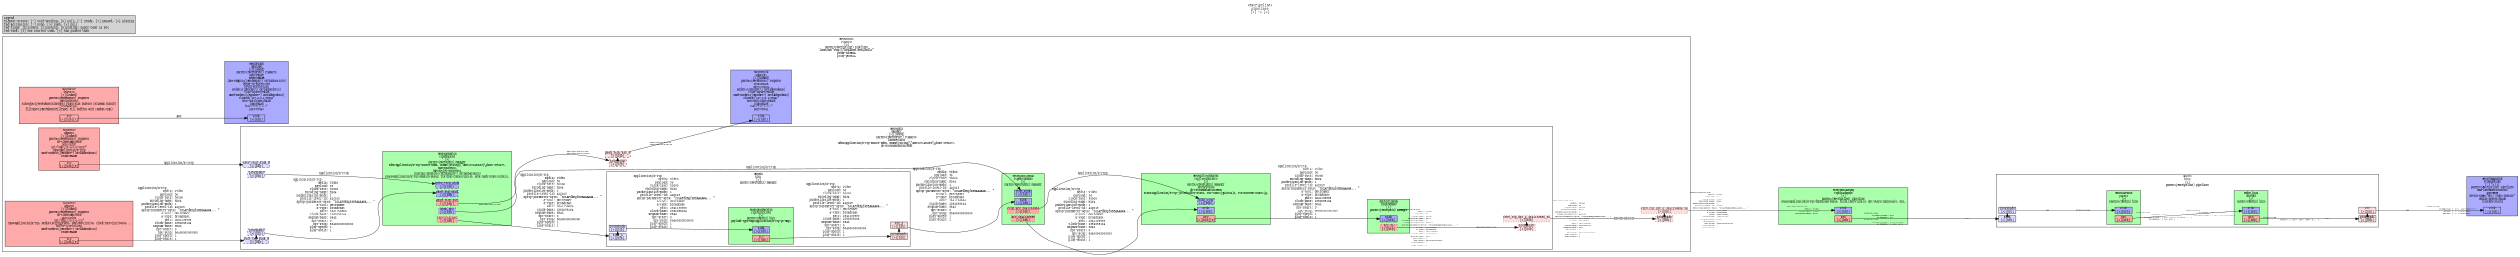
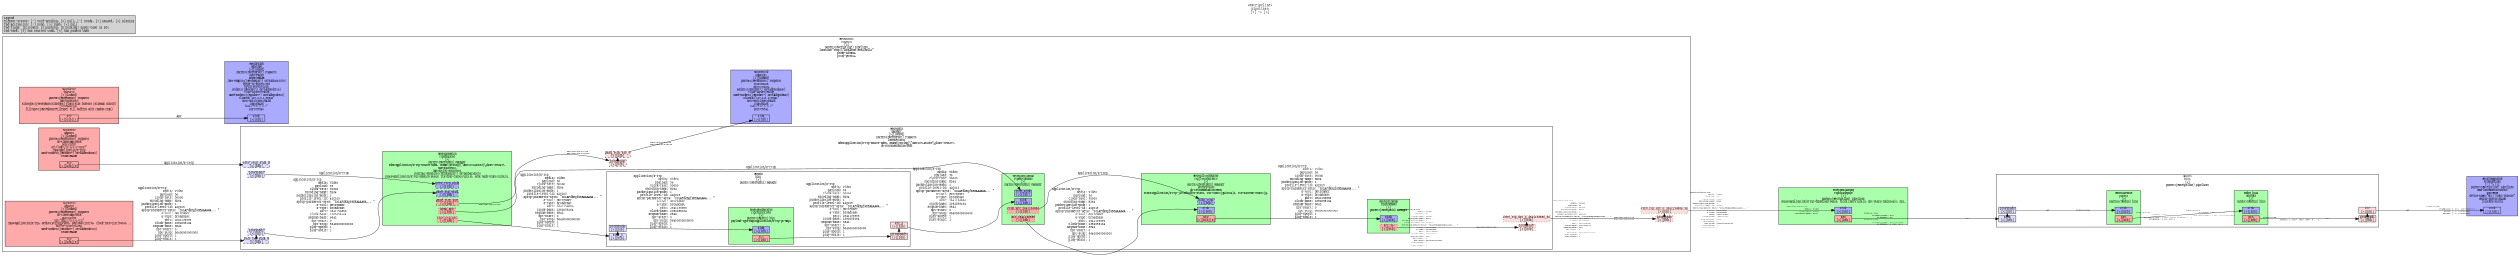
(447, 211) -> (447, 211)
